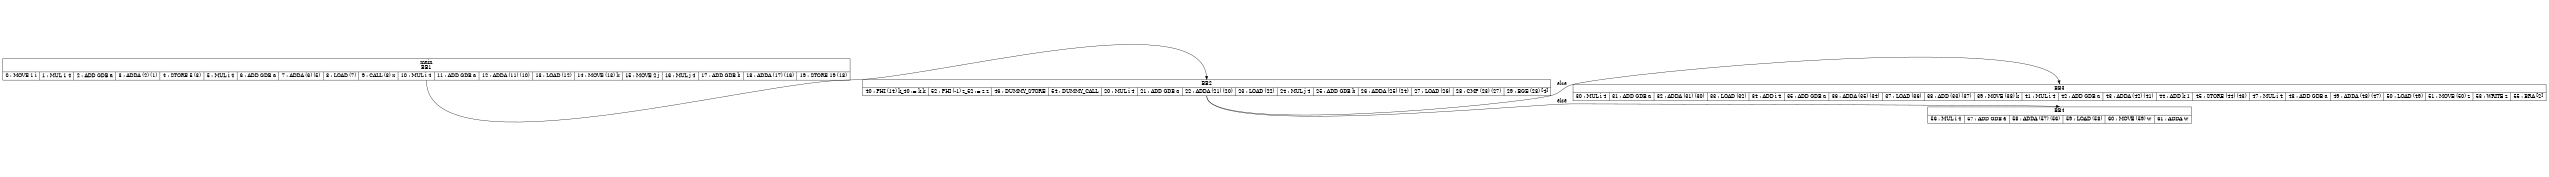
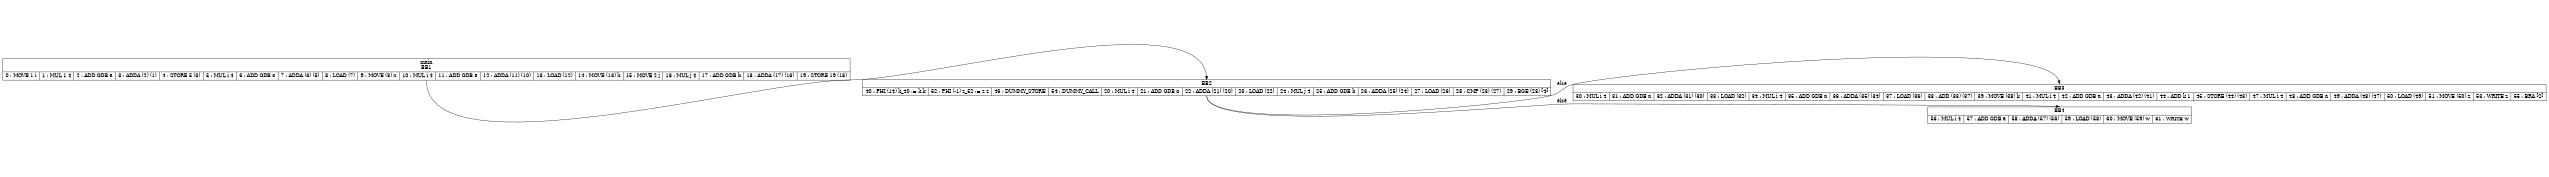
(378, 76) -> (379, 76)
(1767, 97) -> (1767, 97)
(2173, 119) -> (2172, 119)
